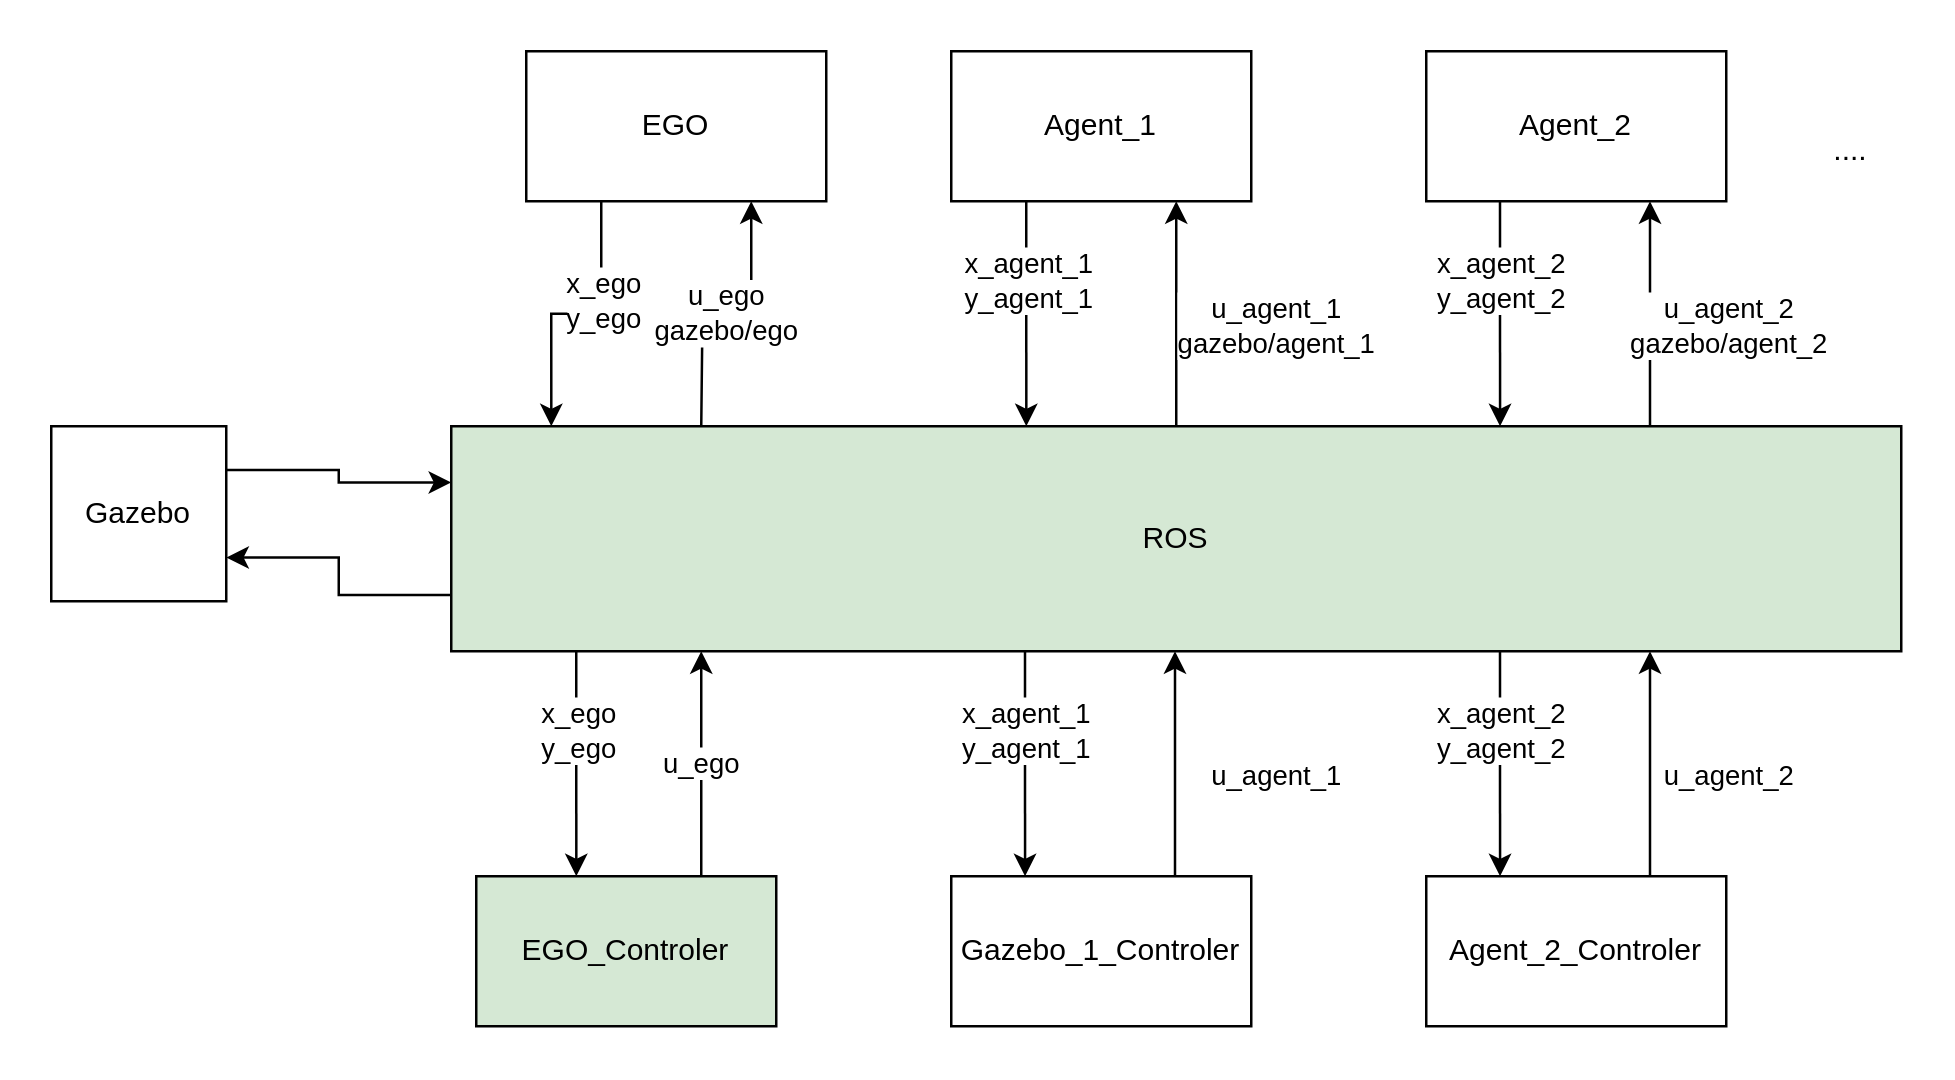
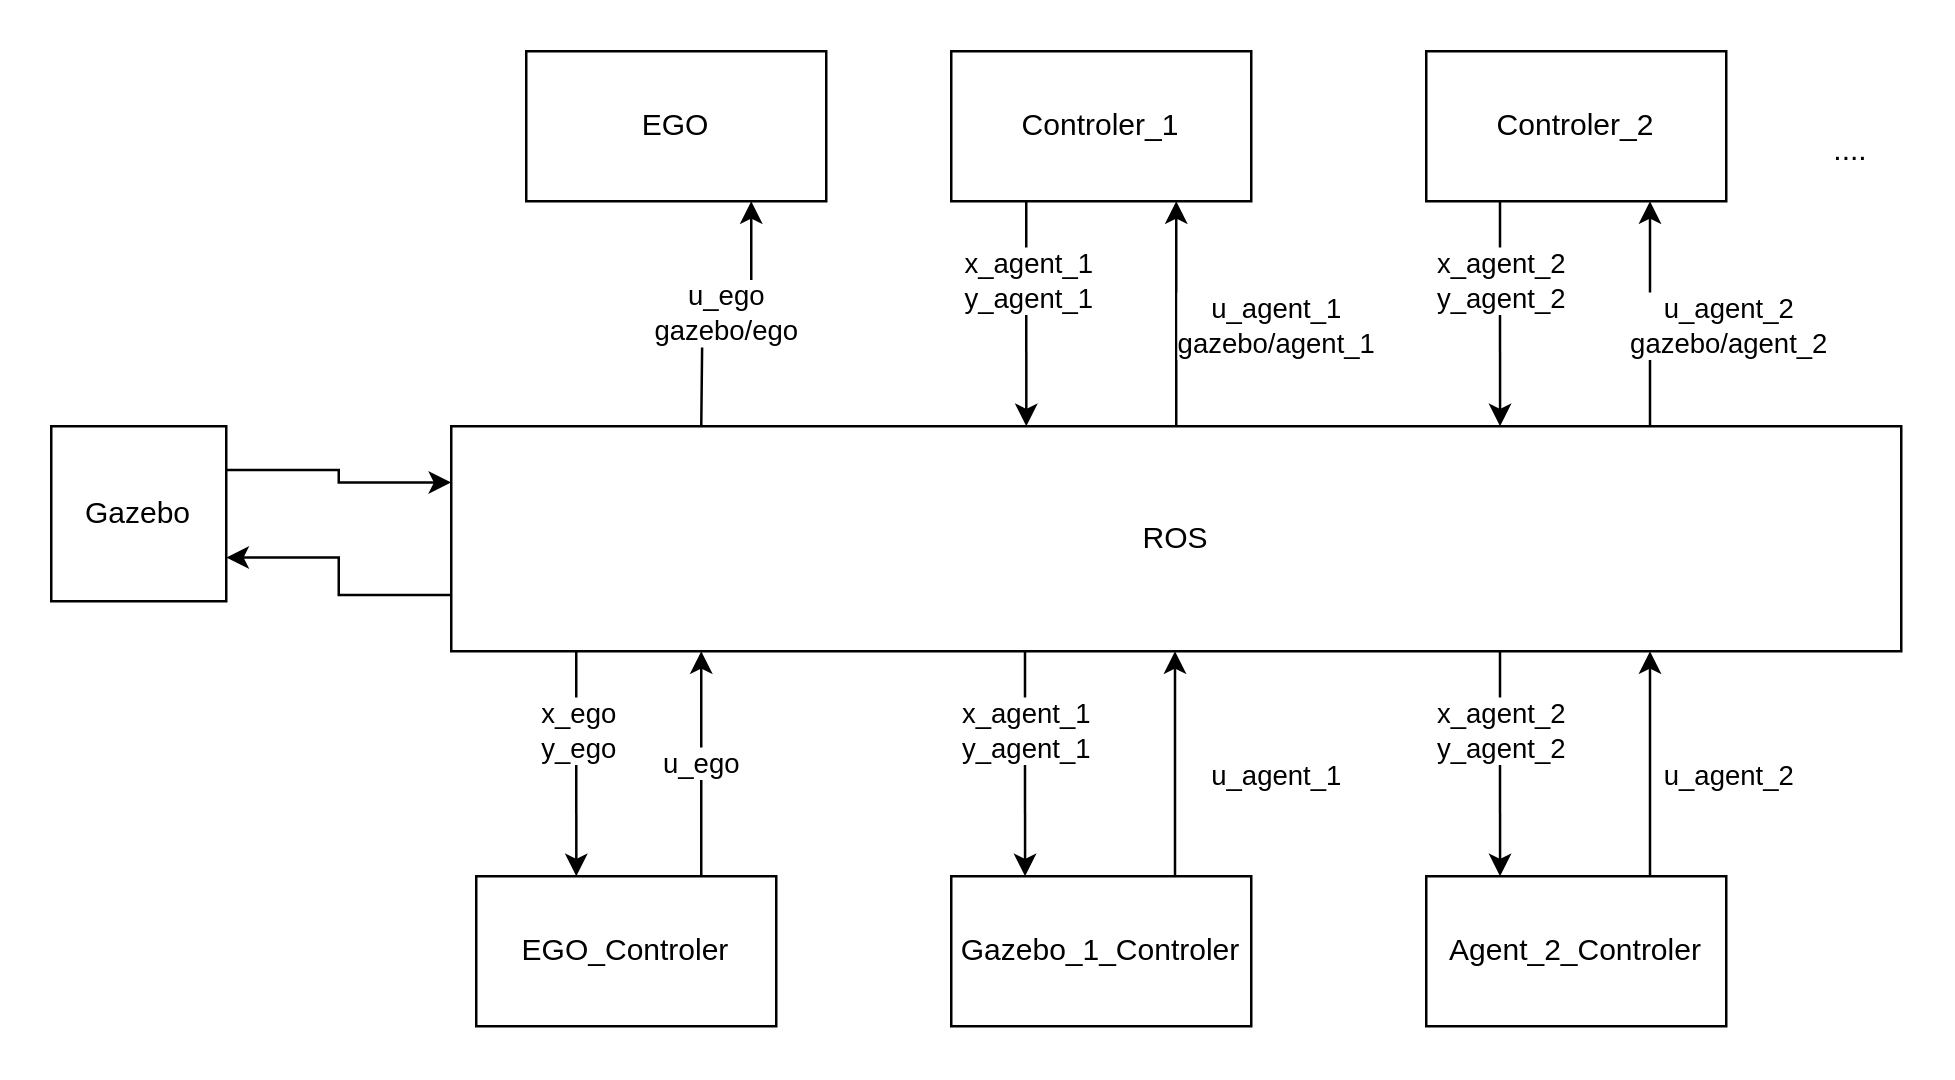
(1101, 126) -> (1101, 126)
(1576, 126) -> (1576, 126)
(551, 347) -> none
(1176, 539) -> (1176, 539)
(626, 951) -> (626, 951)
